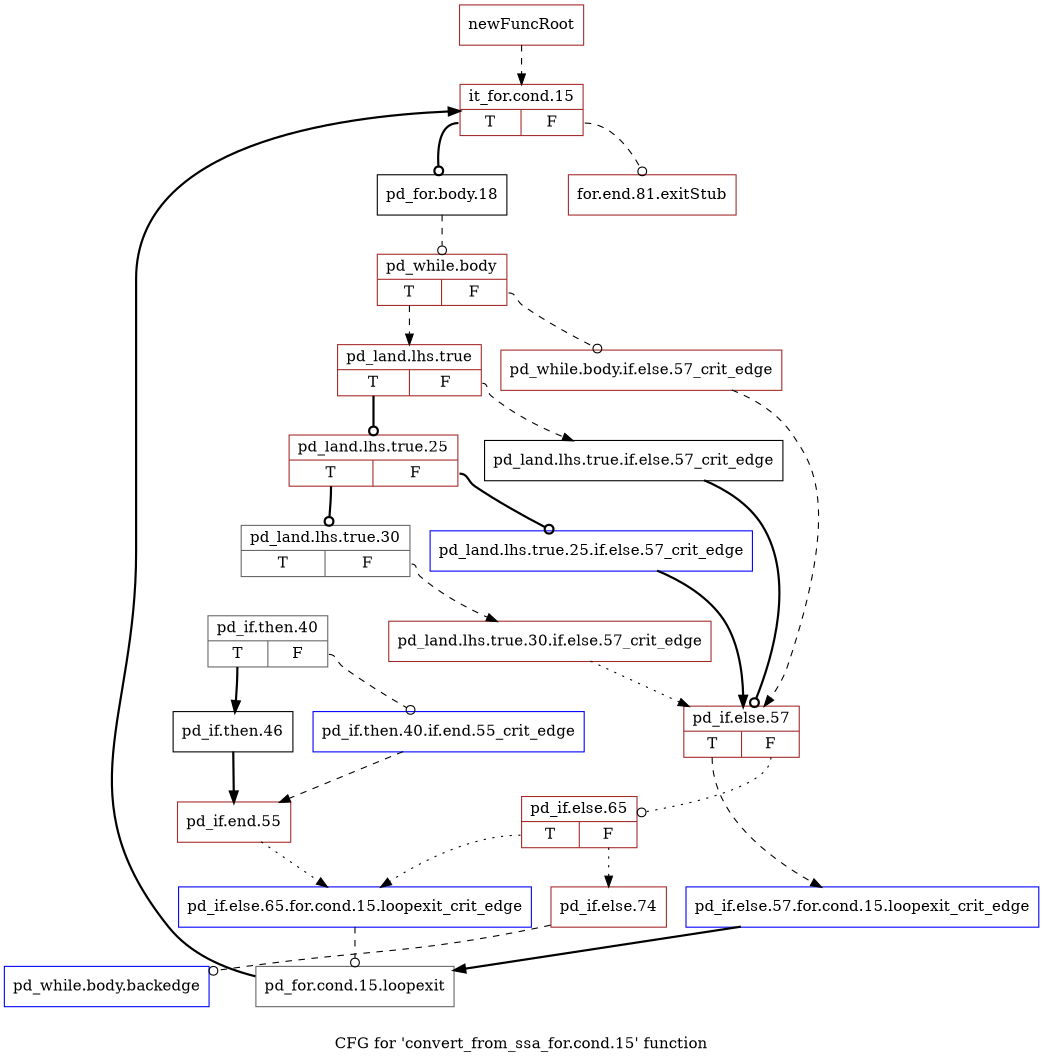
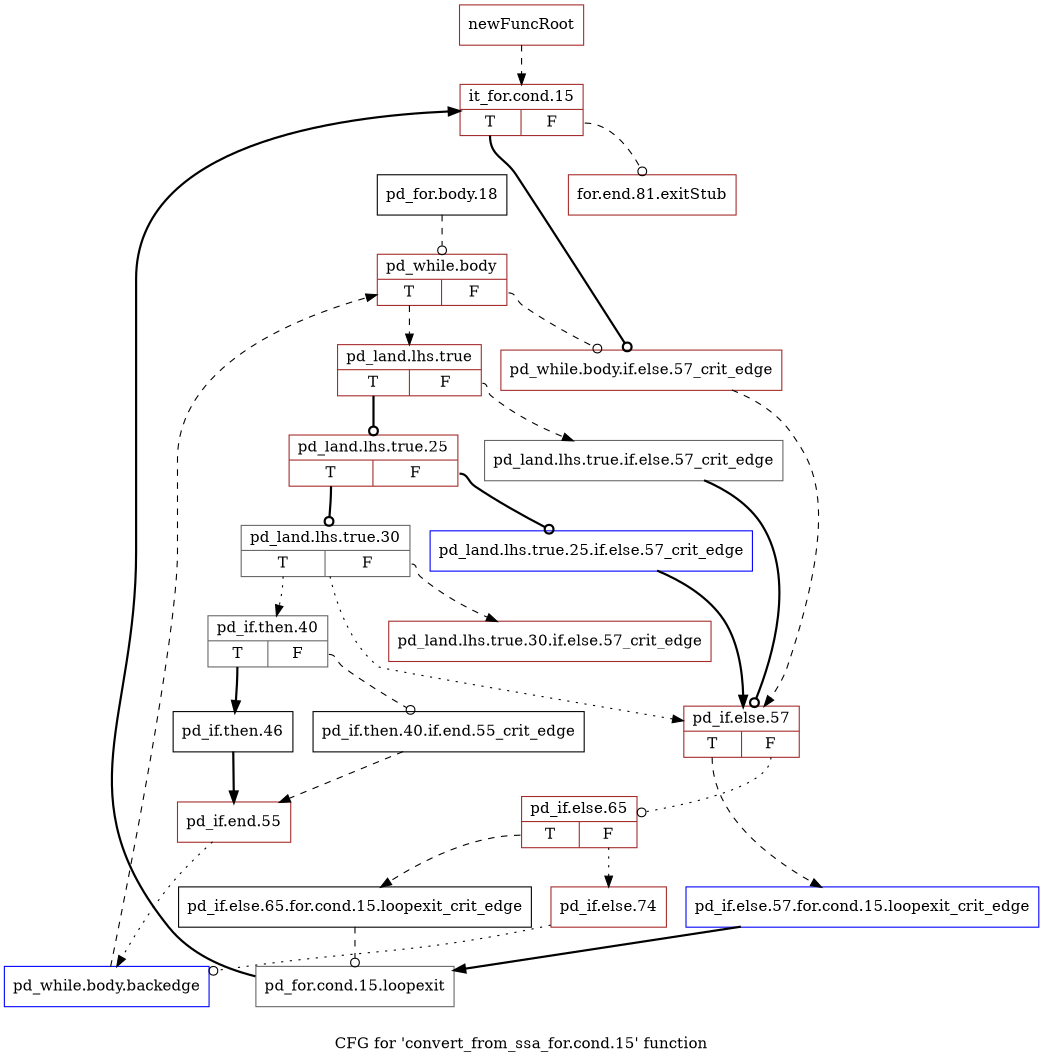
(440, 140) -> (557, 238)
(634, 461) -> (634, 461)
none -> (176, 583)
none -> (282, 591)
(635, 682) -> (474, 685)
(449, 732) -> (449, 732)
(452, 849) -> (452, 849)
(290, 861) -> (162, 895)
(355, 907) -> (355, 907)
(385, 951) -> (385, 951)
